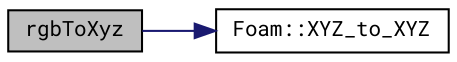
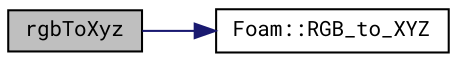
(332, 31) -> (332, 31)
